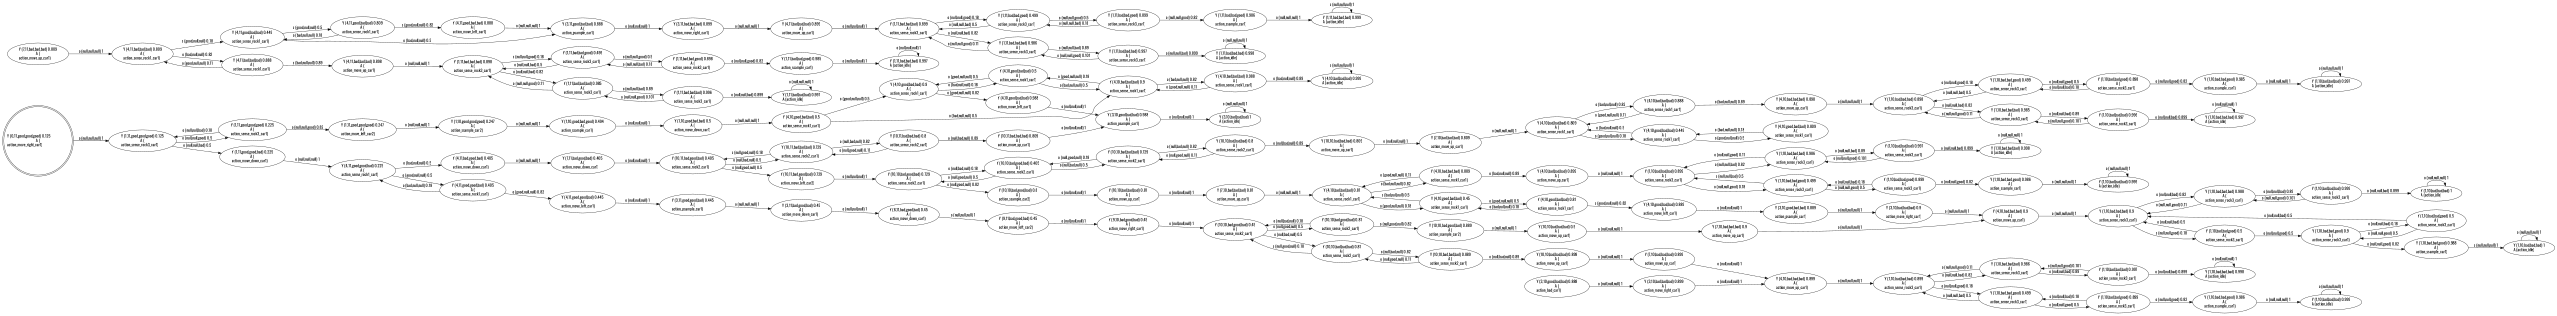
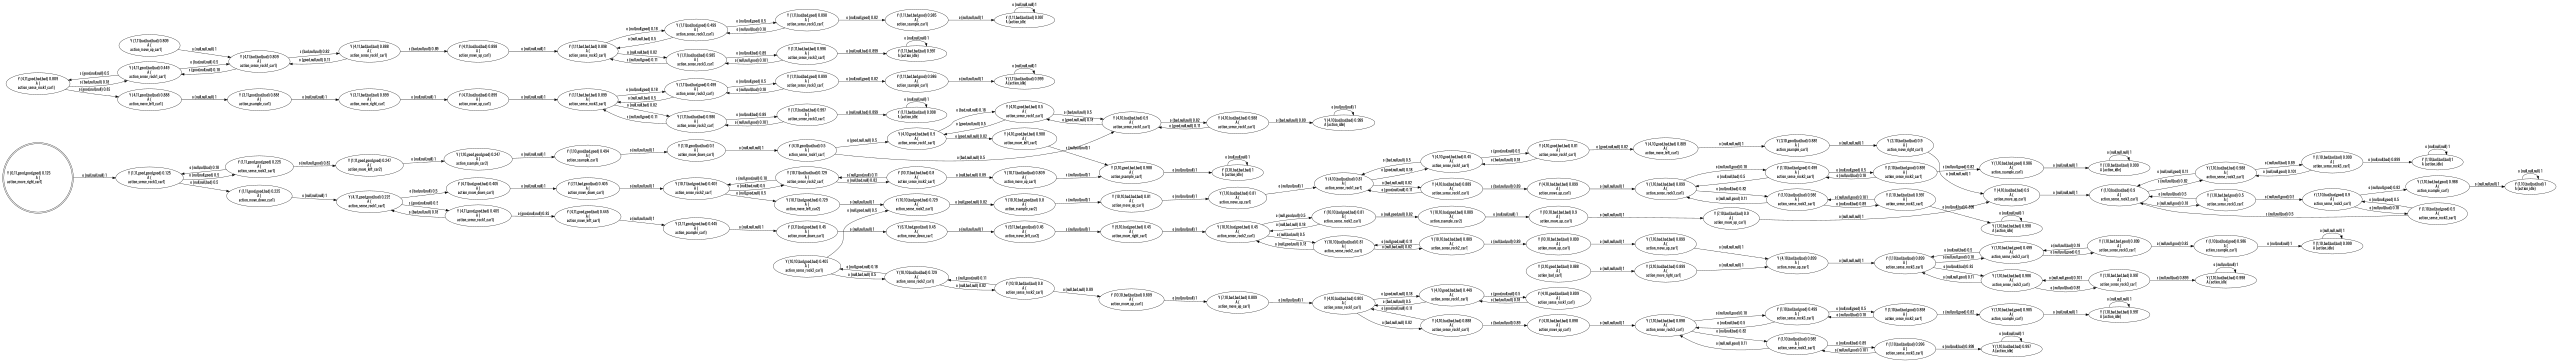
(418, 44) -> (203, 66)
(961, 173) -> none
